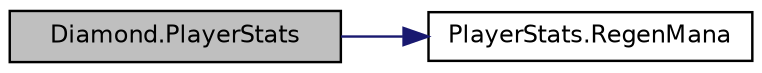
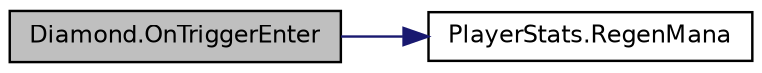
(175, 37) -> (175, 37)
